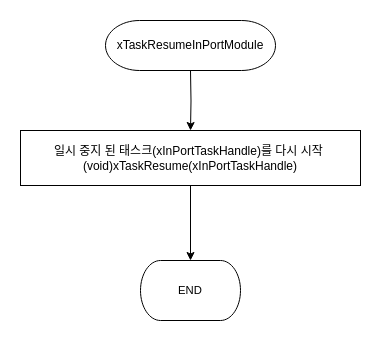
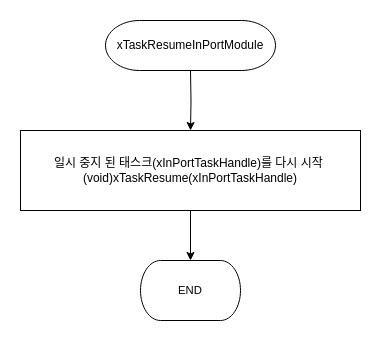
(191, 158) -> (191, 171)
